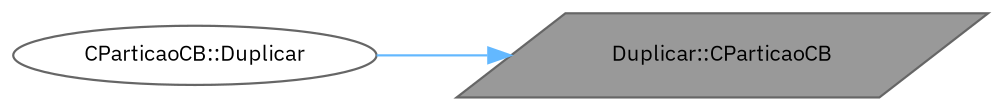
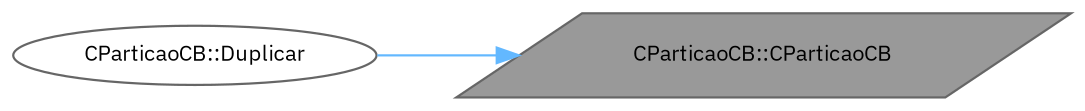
(722, 55) -> (764, 55)
